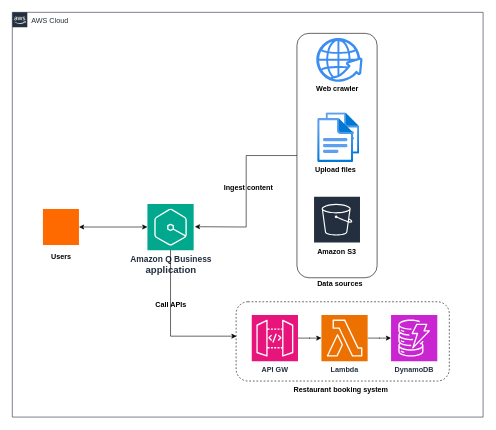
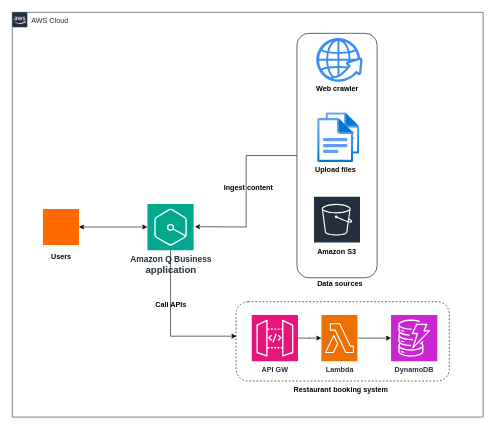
(344, 338) -> (339, 338)
